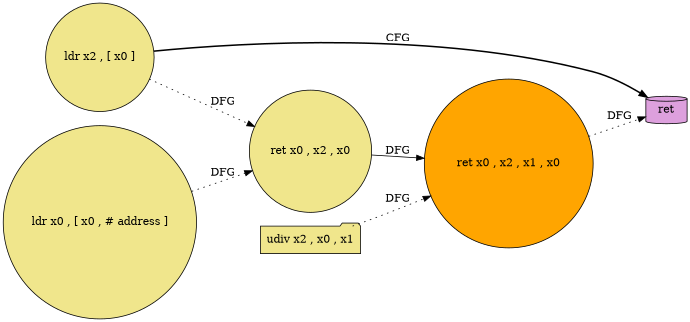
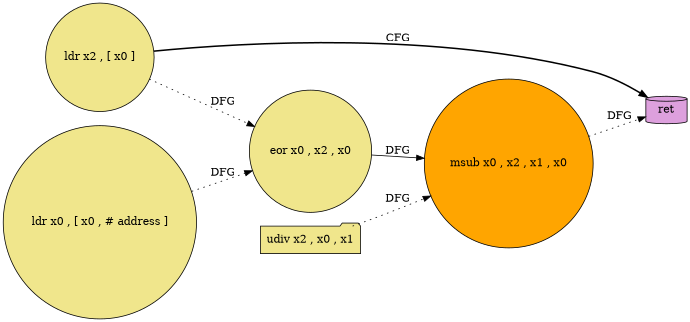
(311, 151) -> (311, 151)
(509, 163) -> (509, 163)
